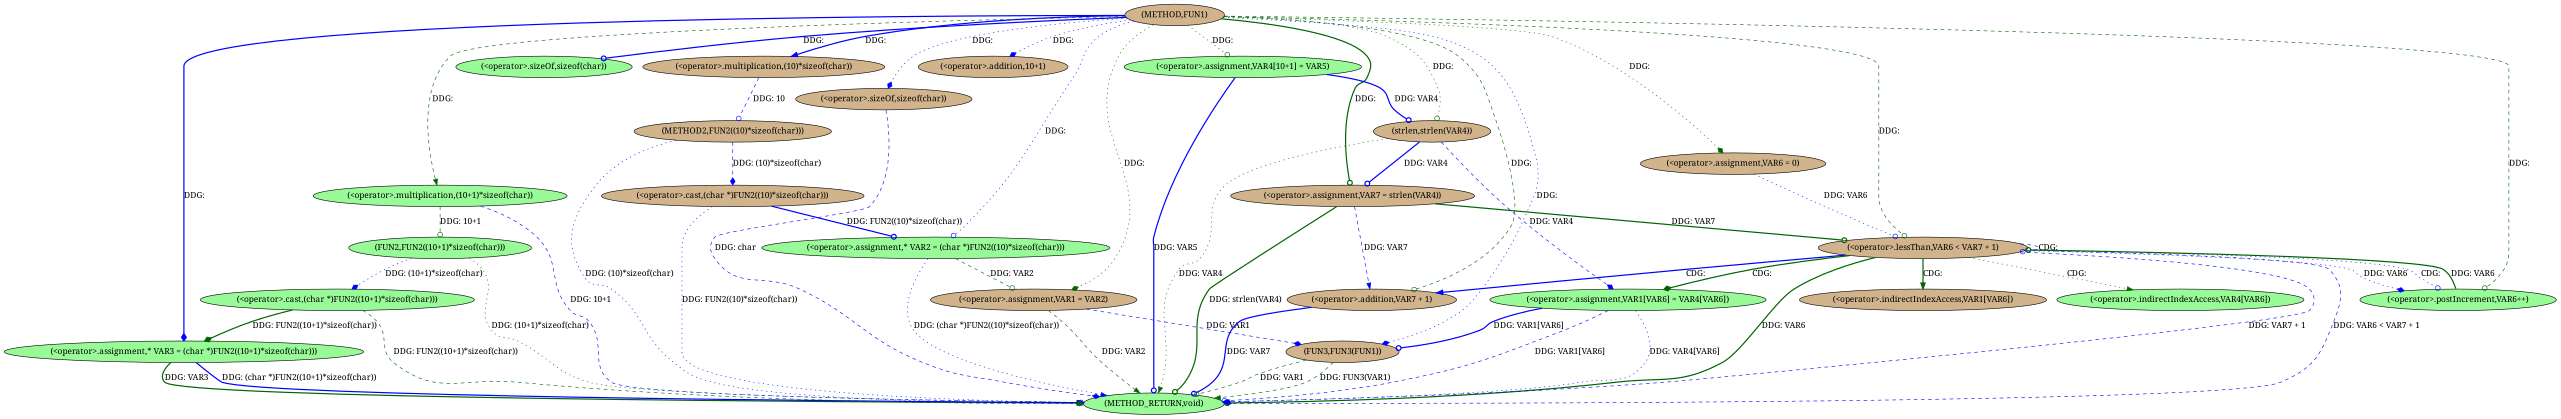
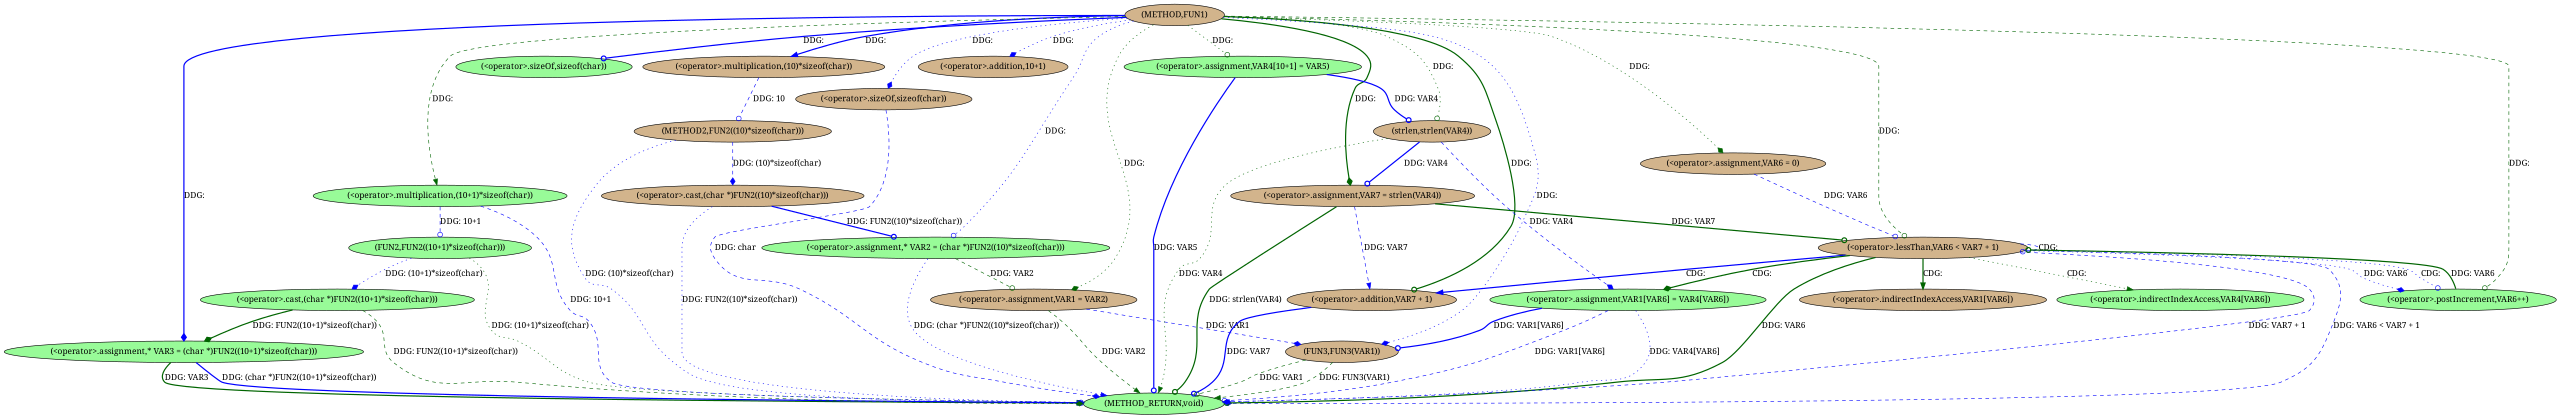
(1359, 50) -> (1359, 49)
(1479, 78) -> (1479, 78)
(1823, 206) -> (1823, 206)
(440, 219) -> (440, 219)
(1342, 352) -> (1342, 352)
